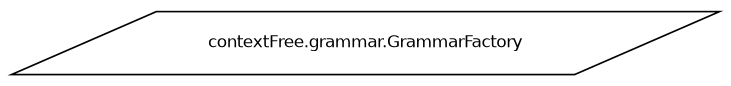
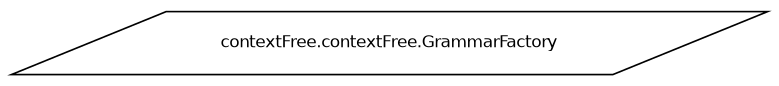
(365, 43) -> (390, 43)
